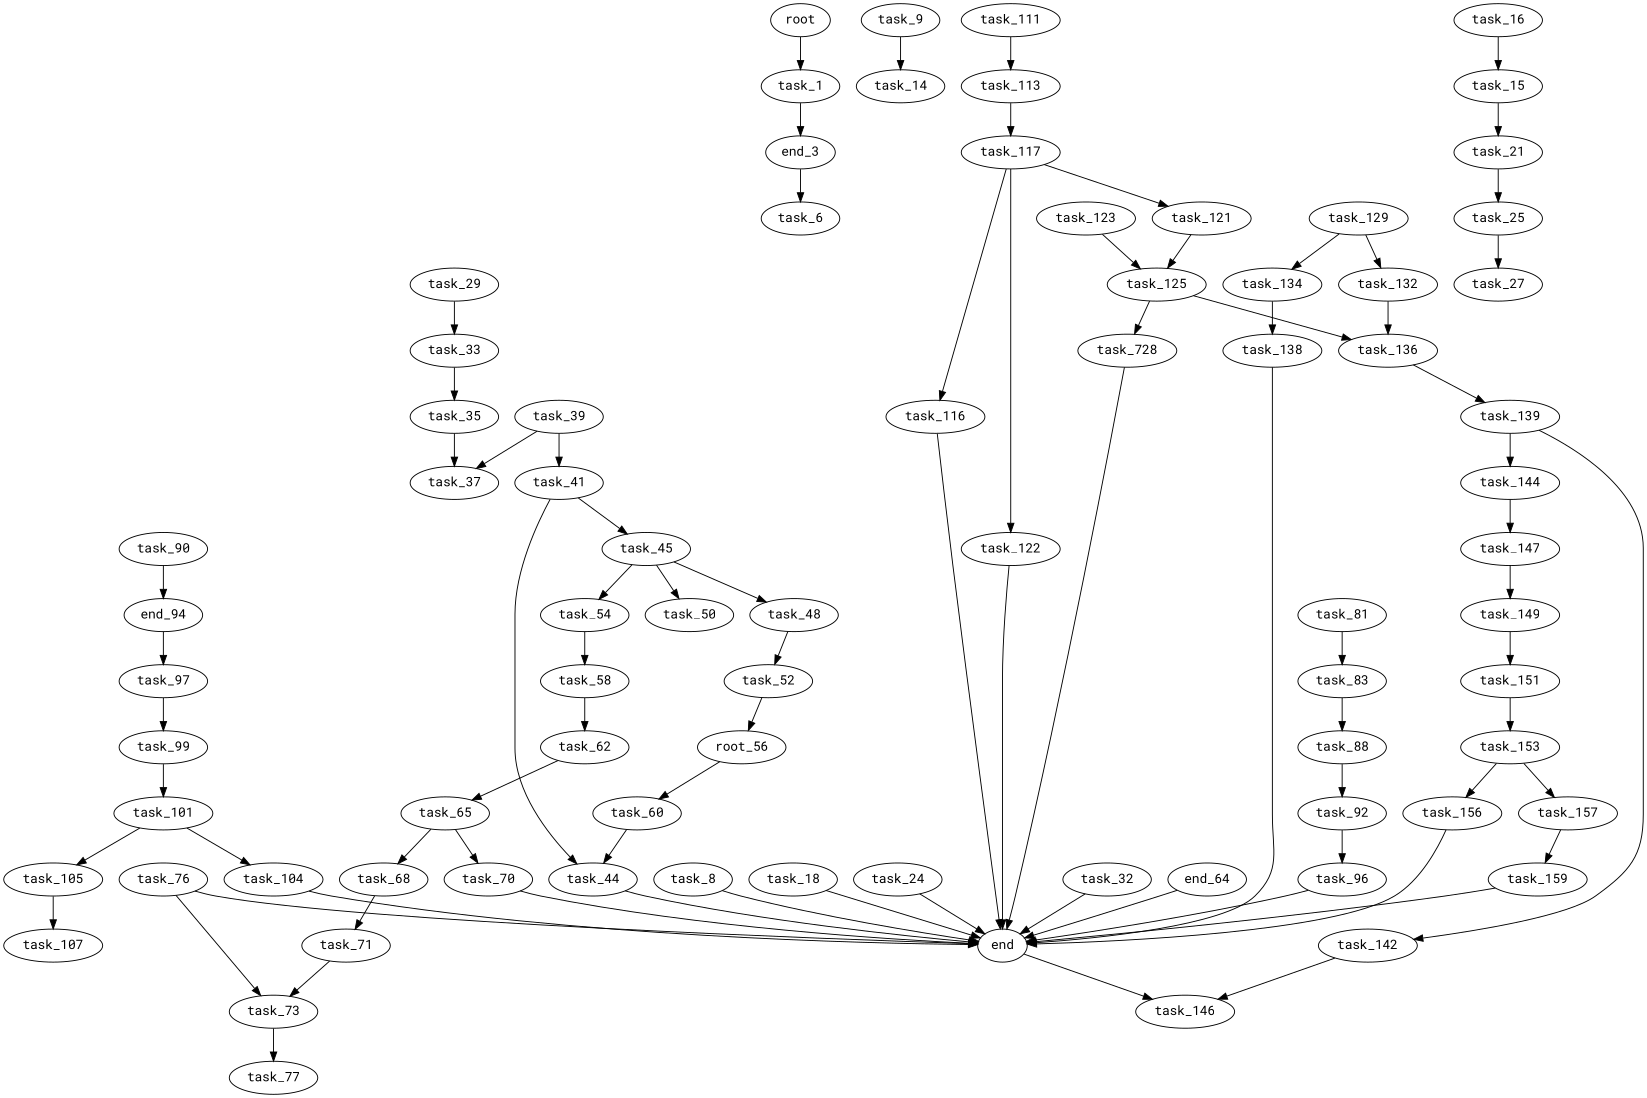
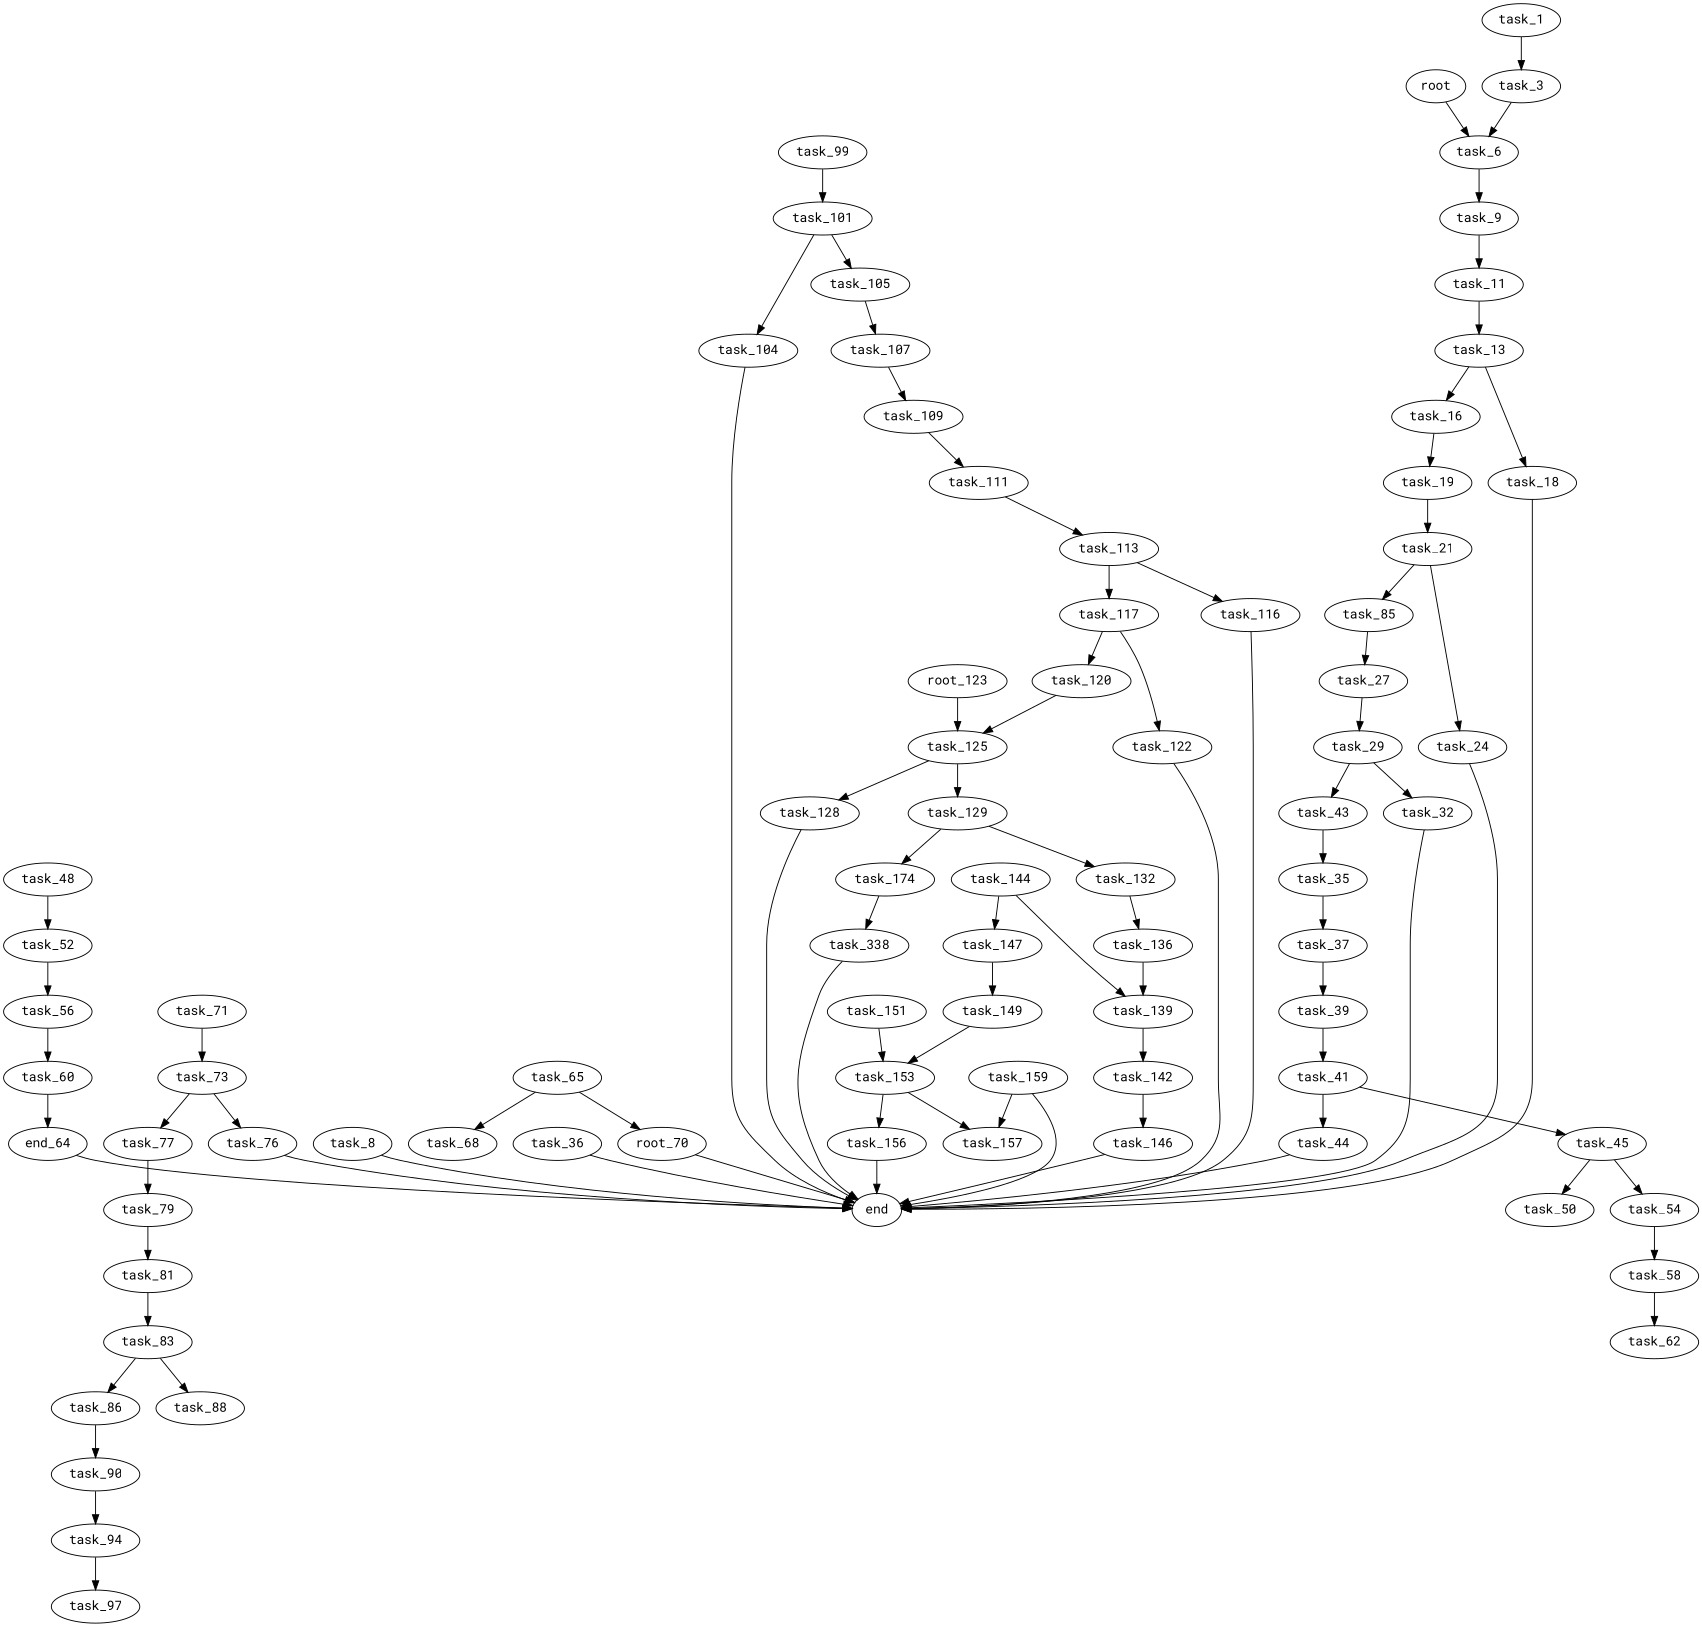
(800, 49) -> (1455, 115)
(901, 86) -> (1479, 285)
(1498, 86) -> (1428, 483)
(800, 152) -> (1521, 86)
none -> (1479, 181)
(1086, 218) -> (958, 681)
(1202, 218) -> (1082, 681)
(1498, 218) -> (1369, 615)
(974, 280) -> (1176, 580)
(1272, 285) -> (885, 879)
(1264, 315) -> (958, 776)
(454, 351) -> (1323, 813)
(1127, 351) -> (810, 813)
(1272, 351) -> (859, 946)
none -> (1479, 351)
none -> (914, 417)
(1510, 445) -> (1066, 944)
(511, 447) -> (1323, 974)
(716, 580) -> none
(163, 615) -> (96, 1540)
none -> (1444, 644)
(1510, 644) -> (943, 1042)
(163, 710) -> none
none -> (1361, 710)
(742, 747) -> (48, 1012)
(525, 776) -> none
none -> (1389, 777)
(1342, 813) -> none
(618, 842) -> (48, 1106)
(1555, 842) -> (1007, 1106)
(488, 879) -> (662, 1144)
(1342, 879) -> (557, 1144)
(368, 907) -> none
(215, 942) -> (224, 1107)
(1084, 975) -> (997, 1181)
none -> (148, 1210)
none -> (96, 1408)
